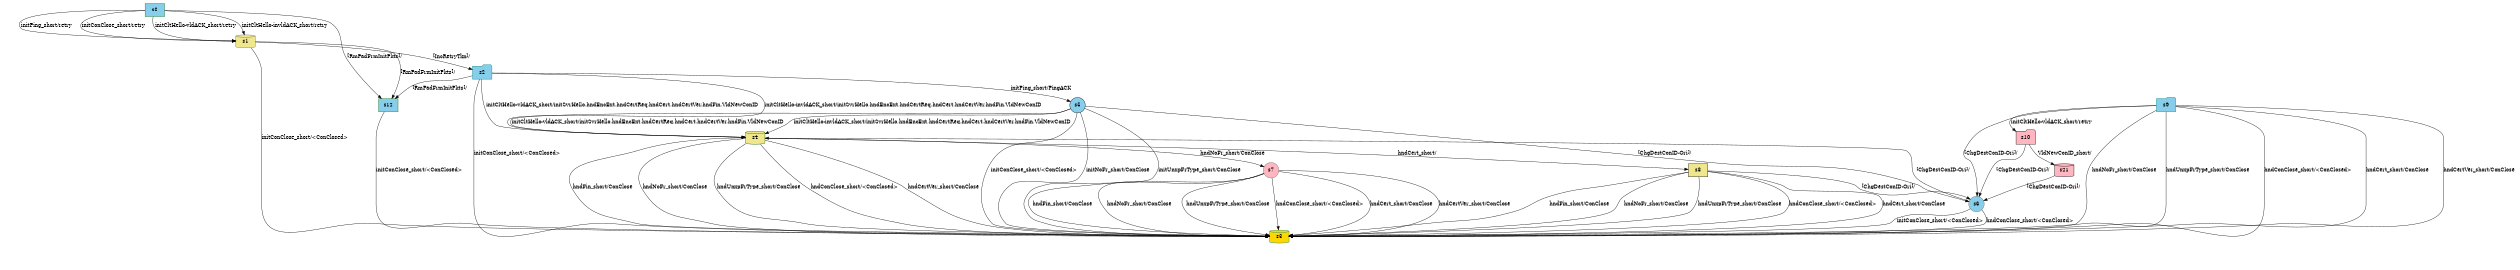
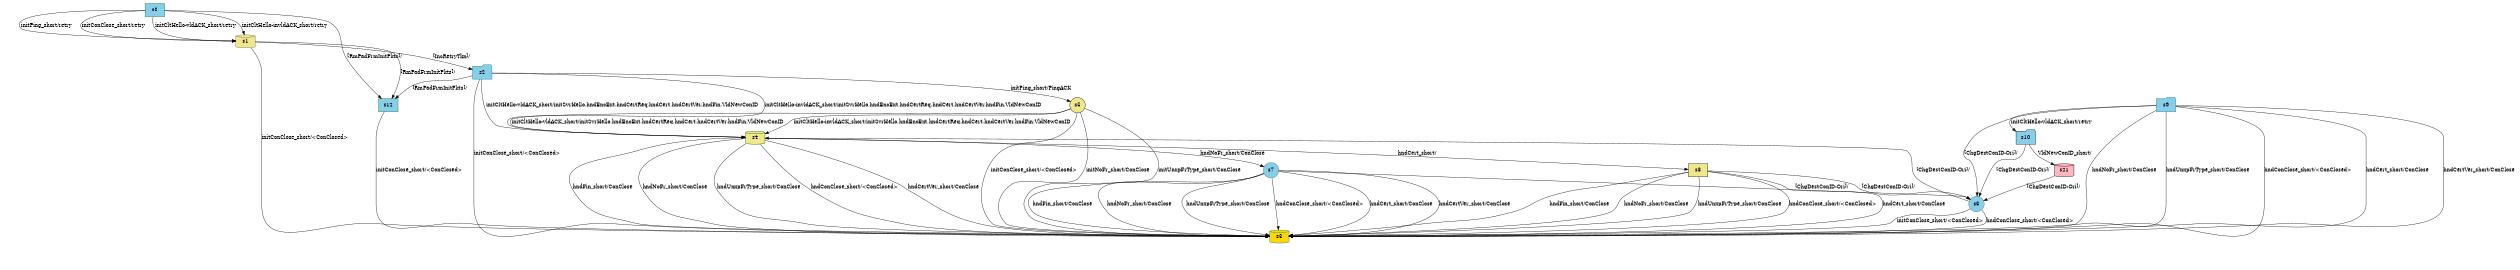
(1078, 105) -> (1078, 105)
(2026, 138) -> (2026, 138)
(1527, 145) -> (1606, 183)
(1271, 170) -> (1271, 170)
